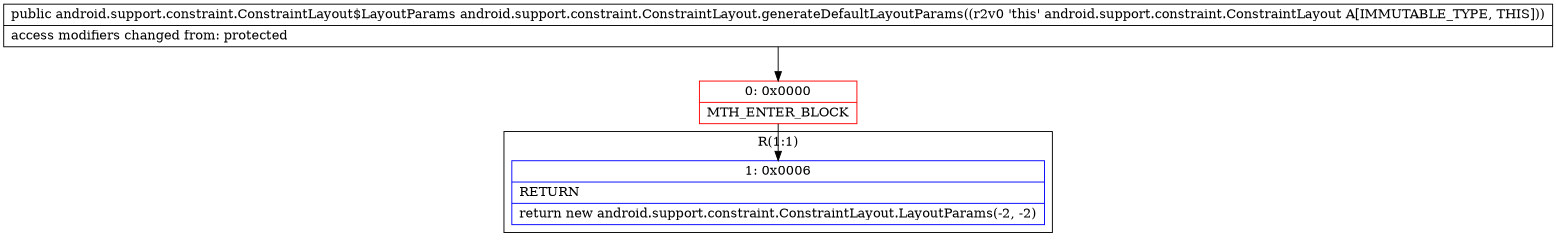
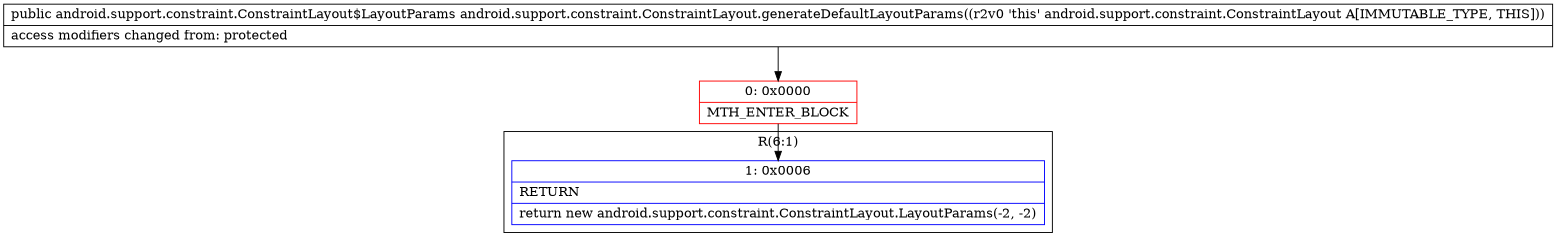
(778, 142) -> (778, 142)
